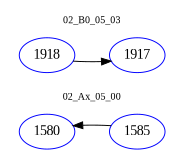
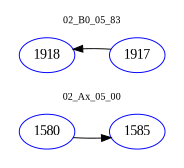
(92, 21) -> (92, 21)
(87, 62) -> (97, 49)
(97, 125) -> (87, 138)
